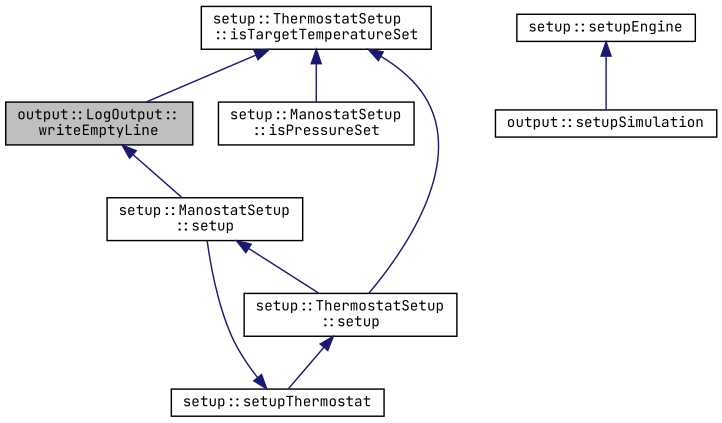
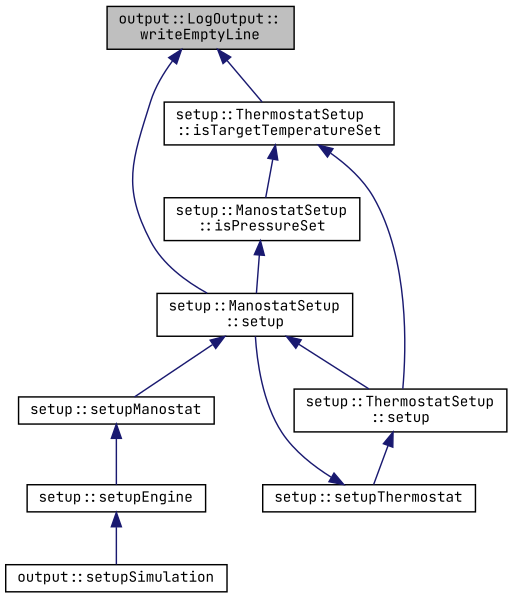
(201, 79) -> (245, 81)
none -> (258, 274)
none -> (116, 410)
